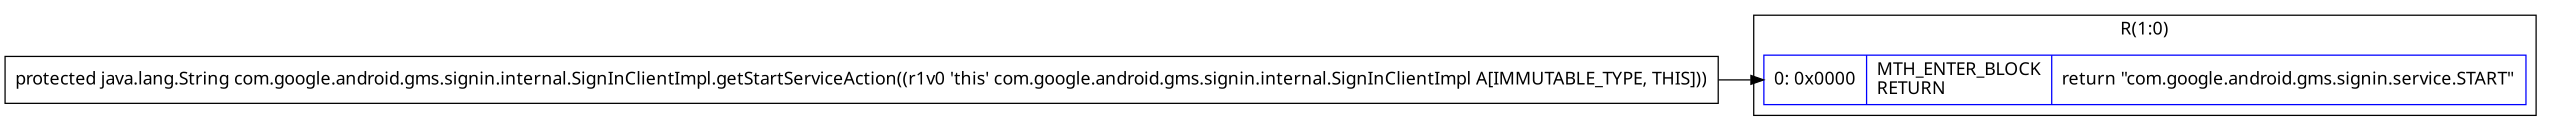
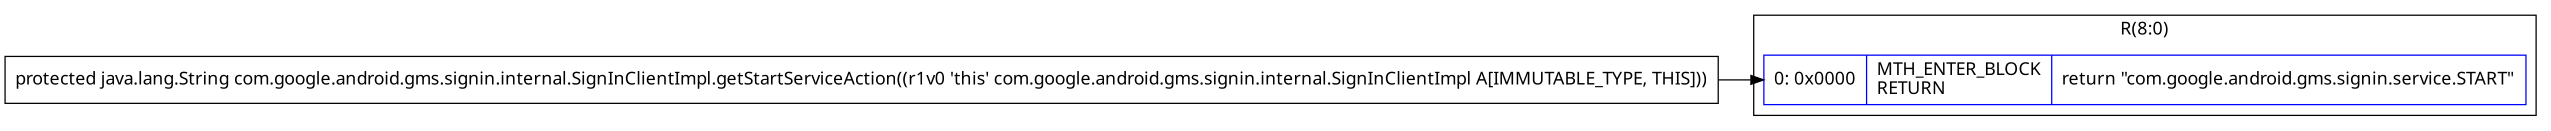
(2145, 30) -> (2145, 30)
